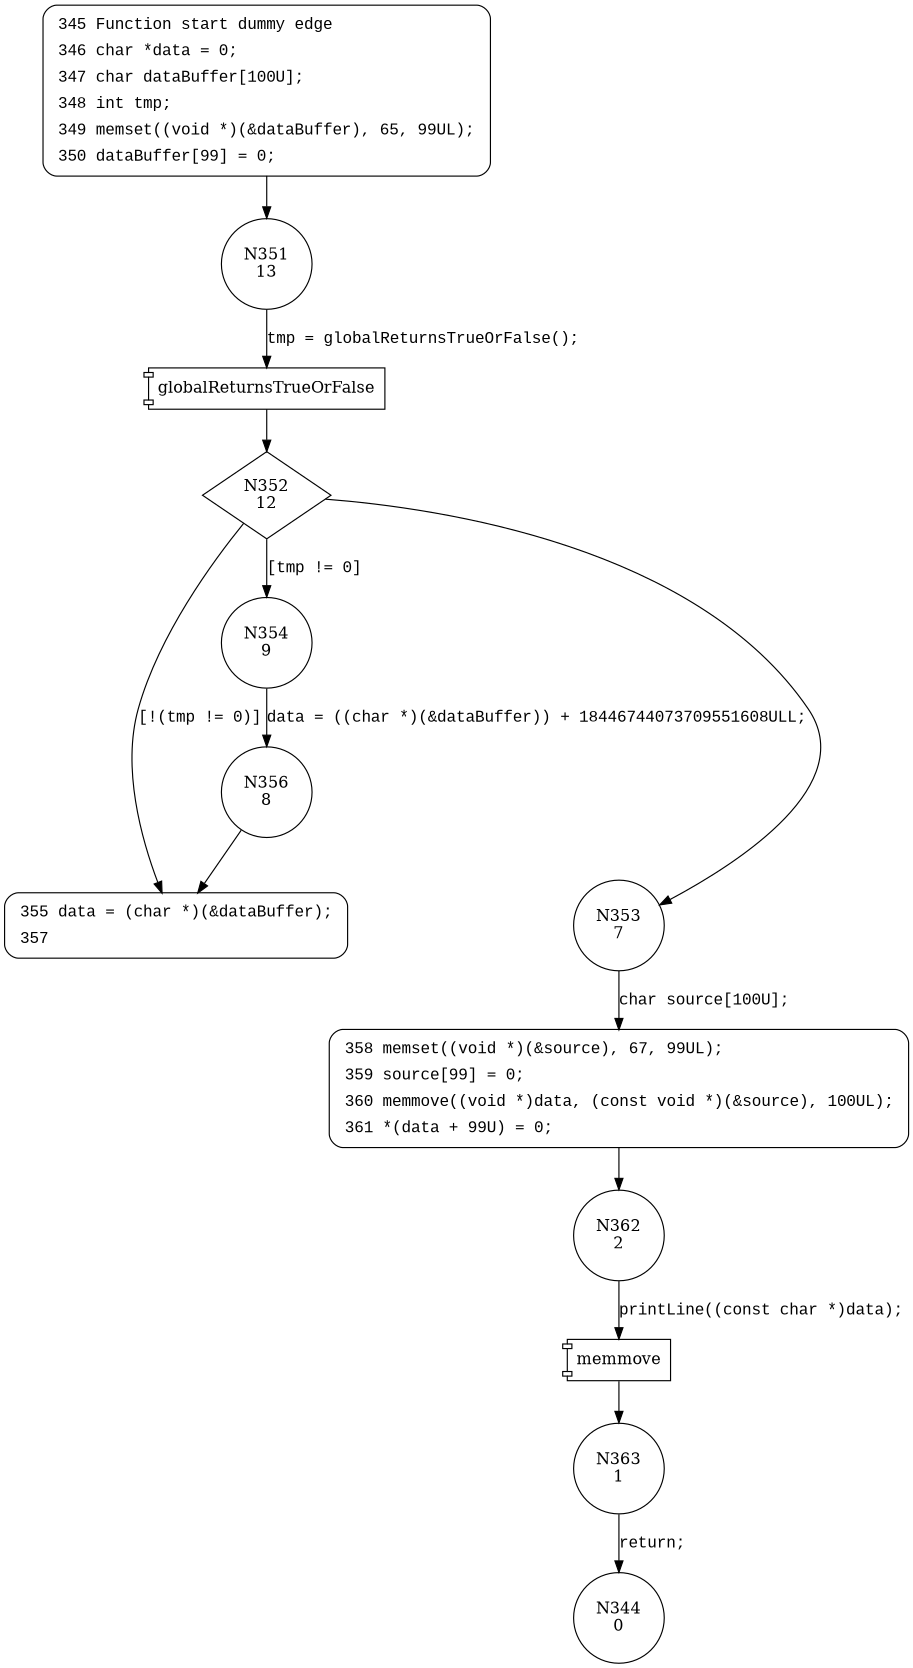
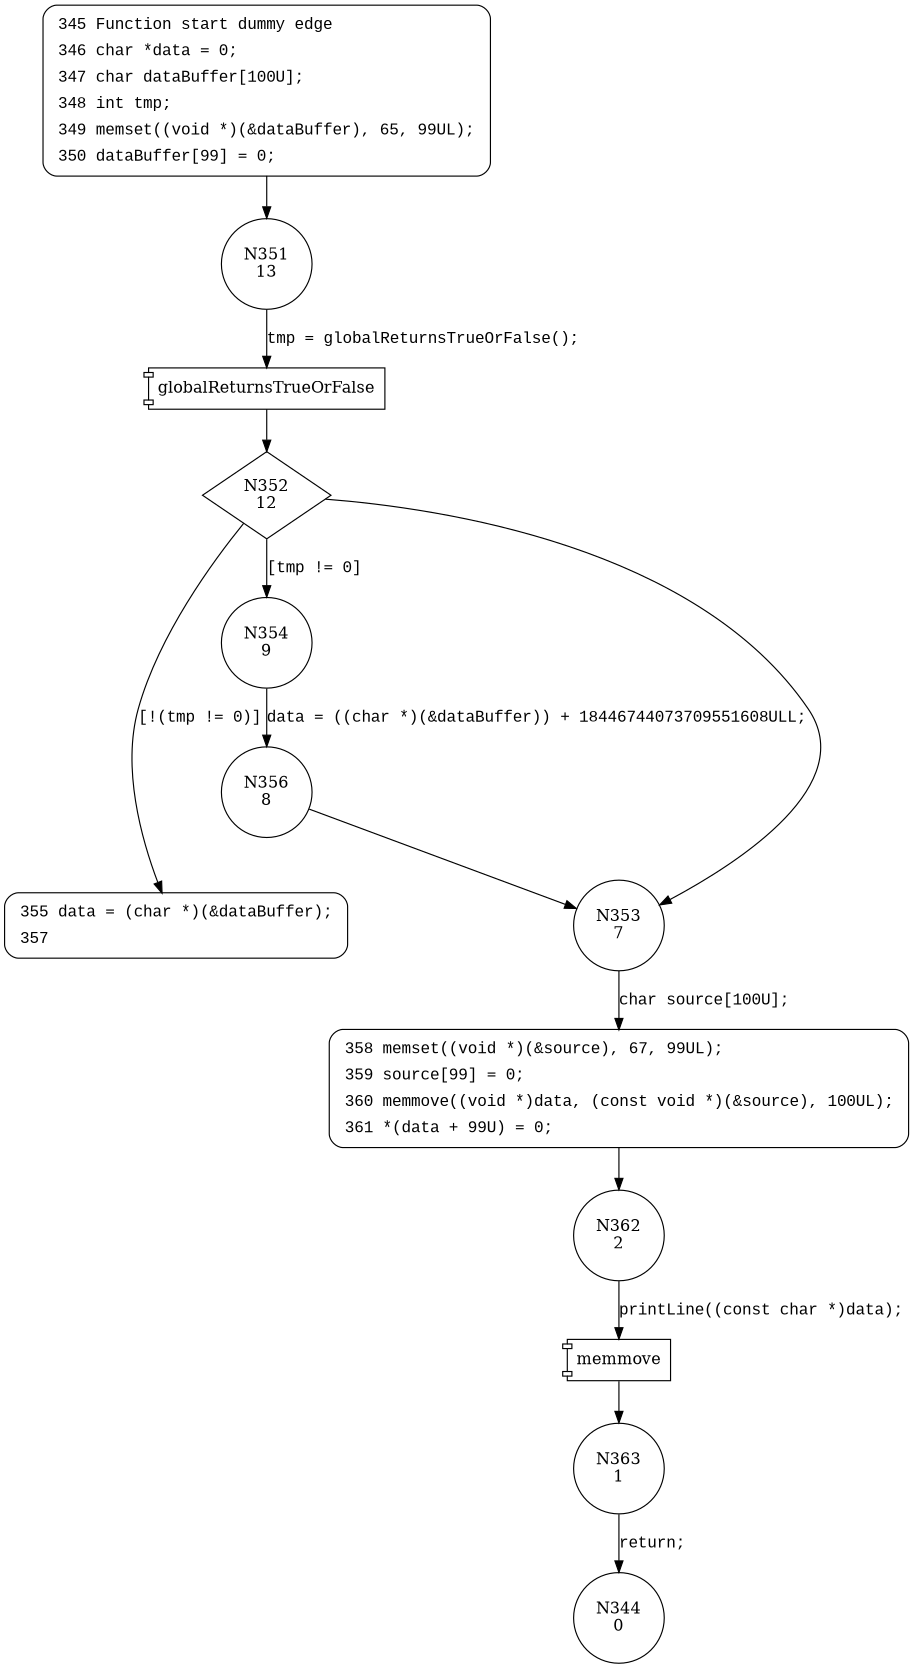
(223, 857) -> (437, 857)
